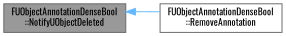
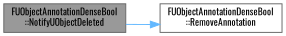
(148, 12) -> (138, 25)
